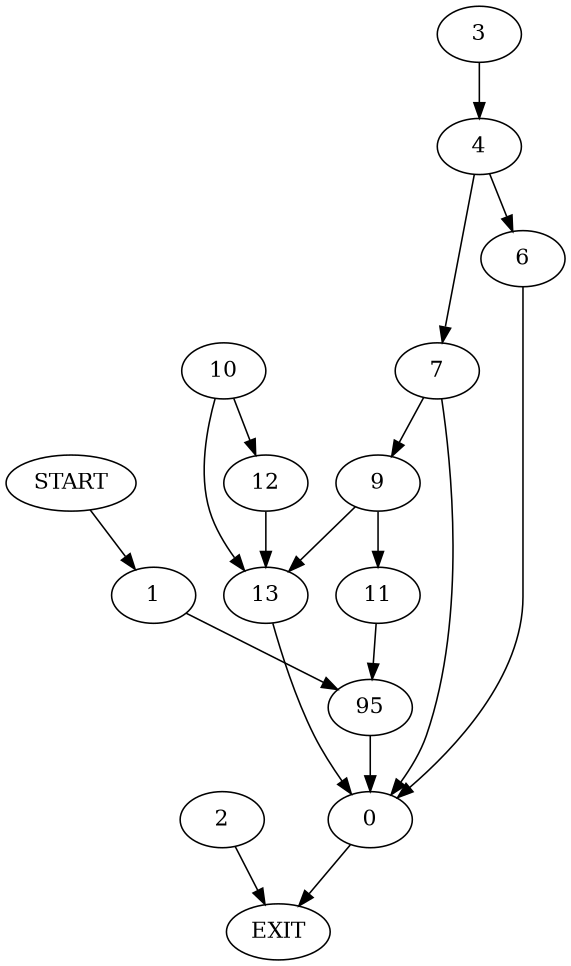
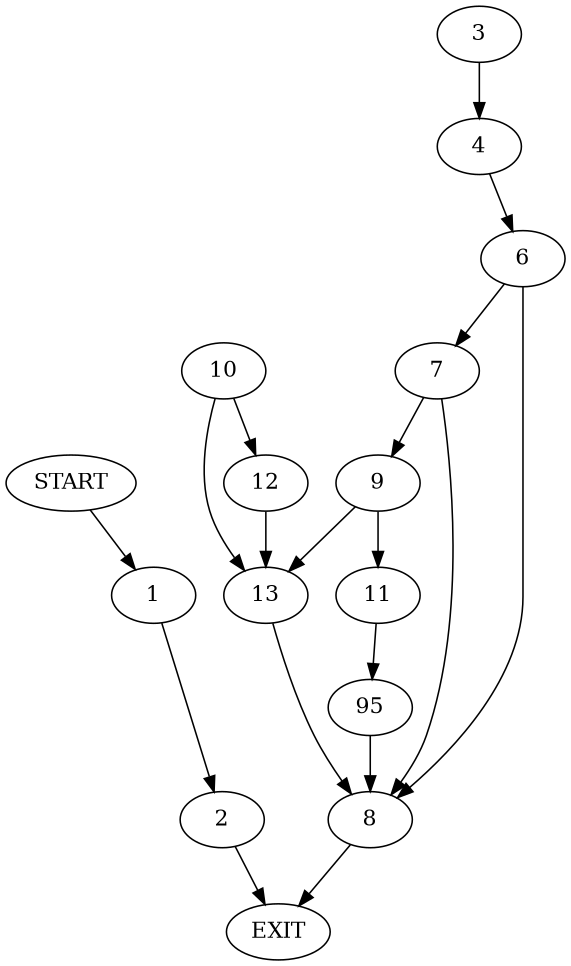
(460, 251) -> (485, 309)
(255, 648) -> (186, 700)
(370, 820) -> (370, 820)
